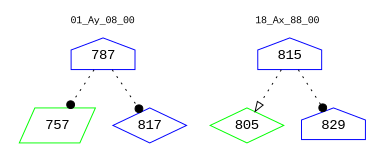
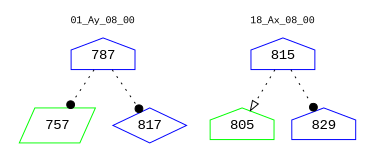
(288, 21) -> (283, 21)
(247, 125) -> (242, 125)
